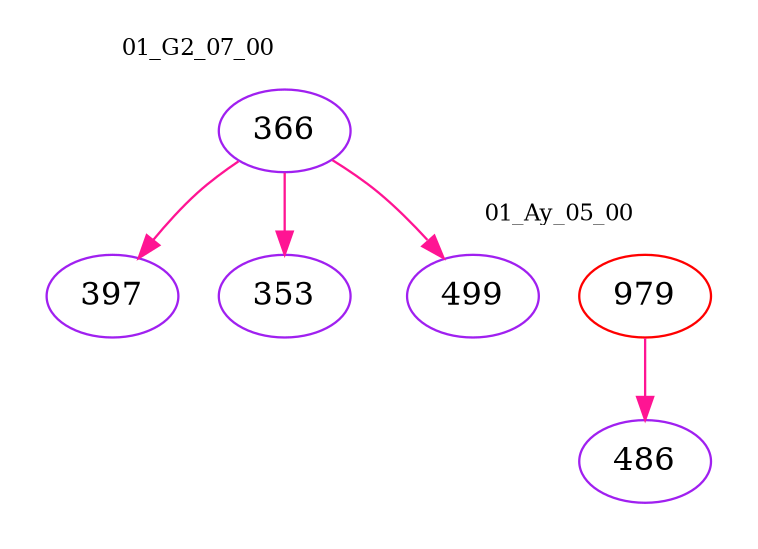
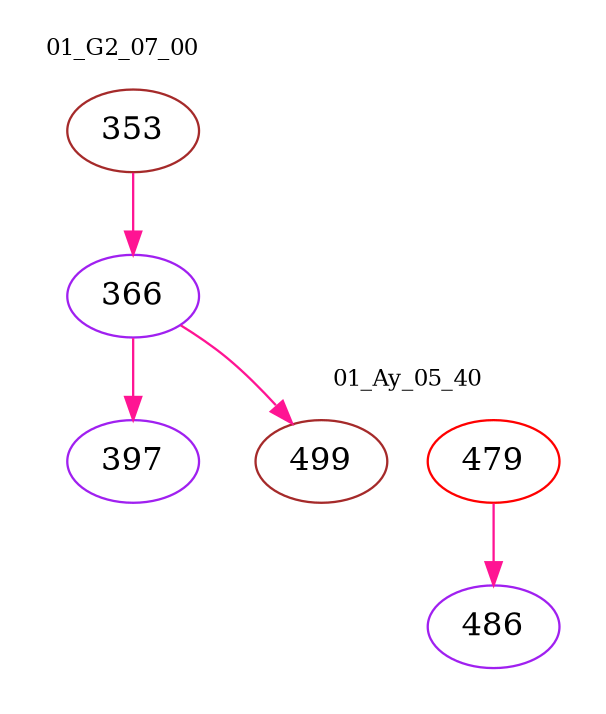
(285, 202) -> (133, 202)
(559, 215) -> (408, 380)
(285, 296) -> (133, 131)
(473, 296) -> (321, 461)
(645, 296) -> (494, 461)
